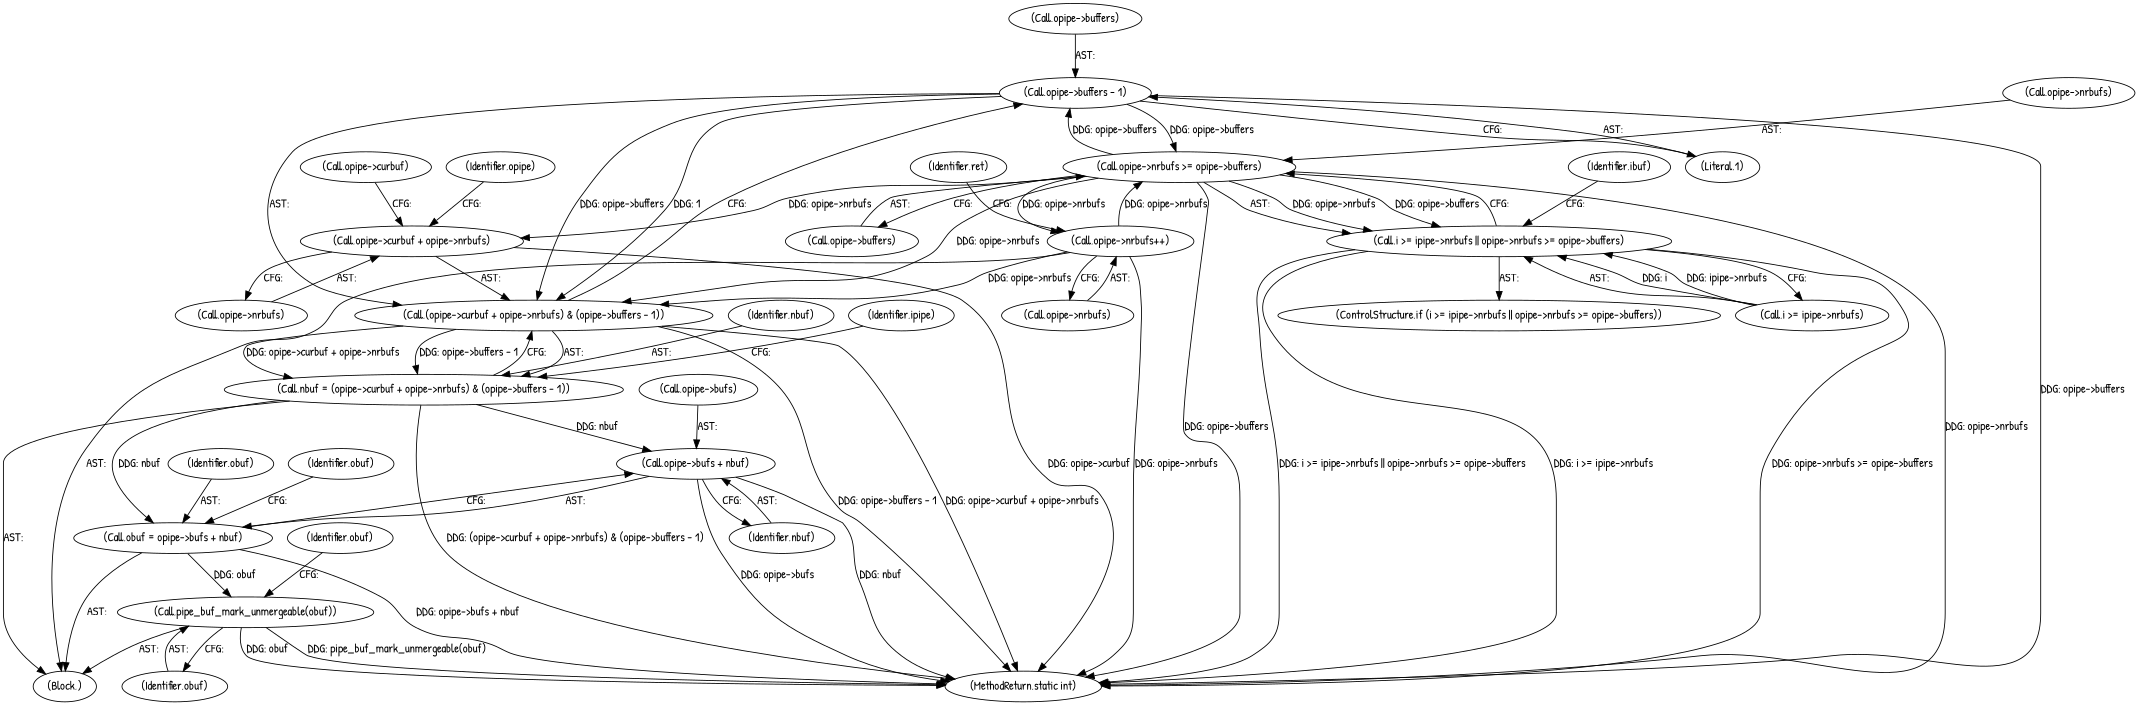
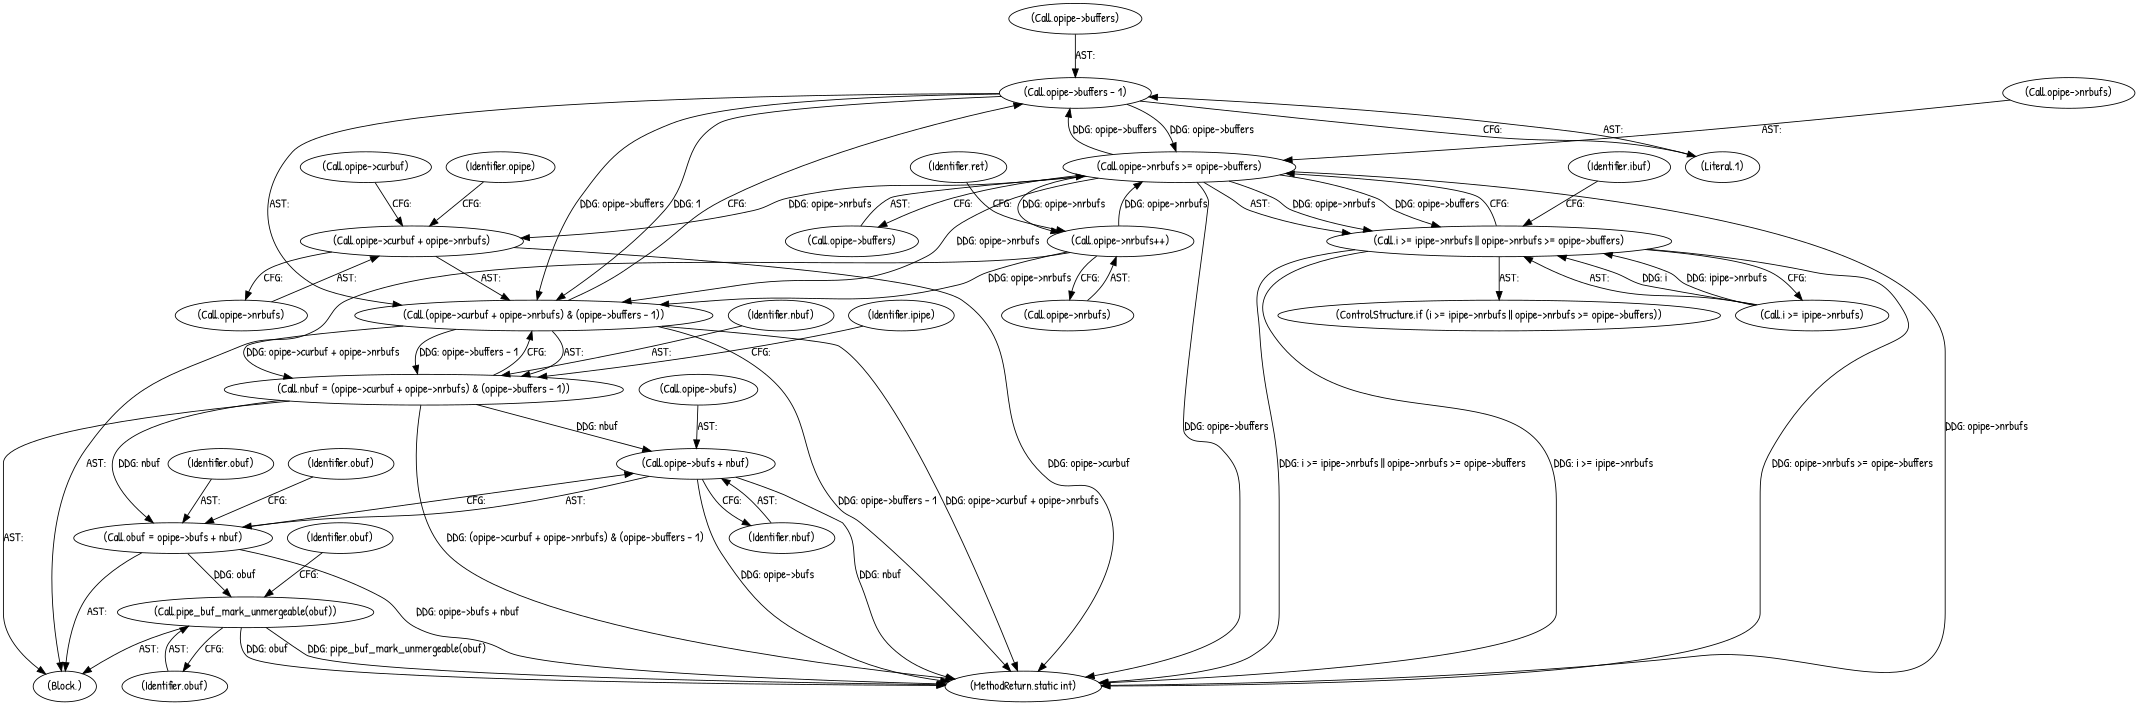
(2041, 424) -> none
(1134, 475) -> none
